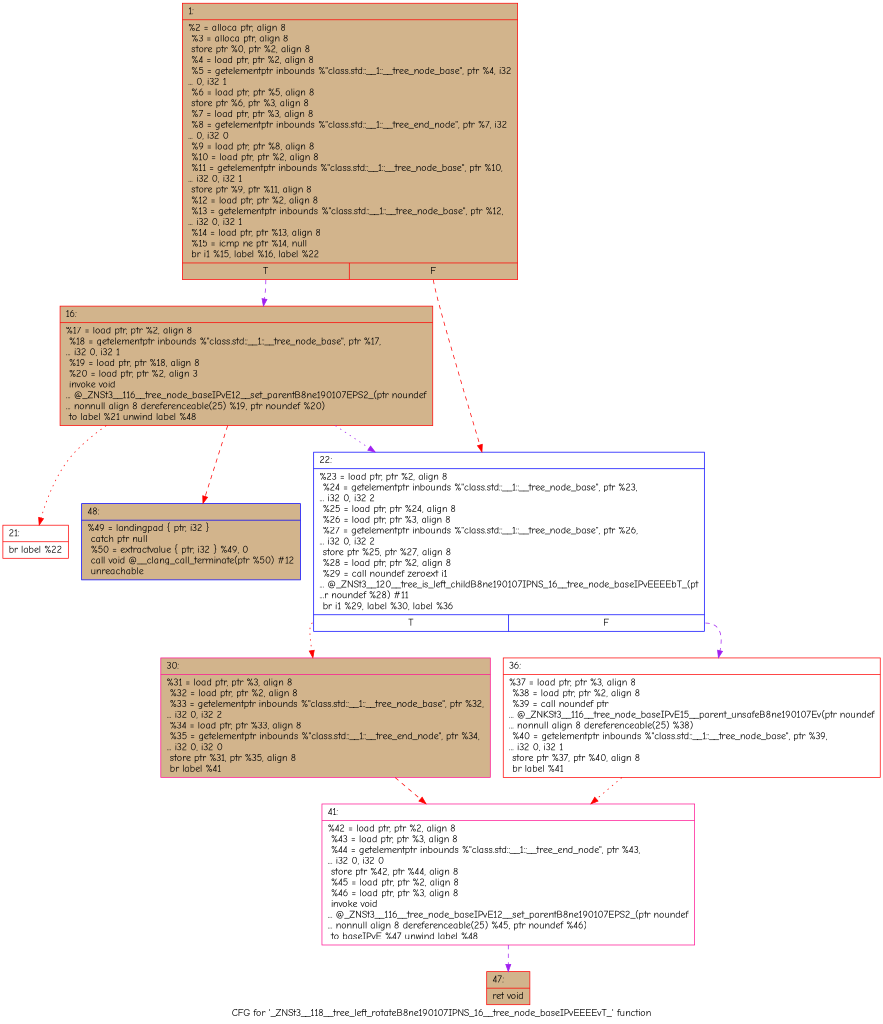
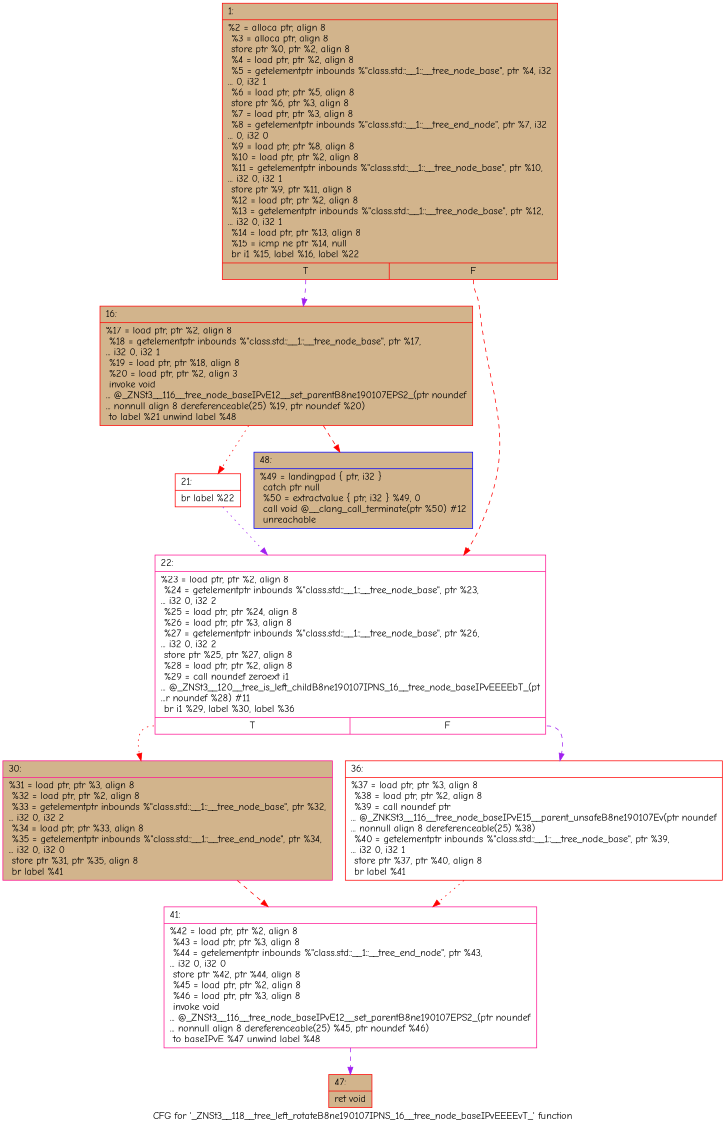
(352, 437) -> (243, 528)
(509, 542) -> (350, 645)
